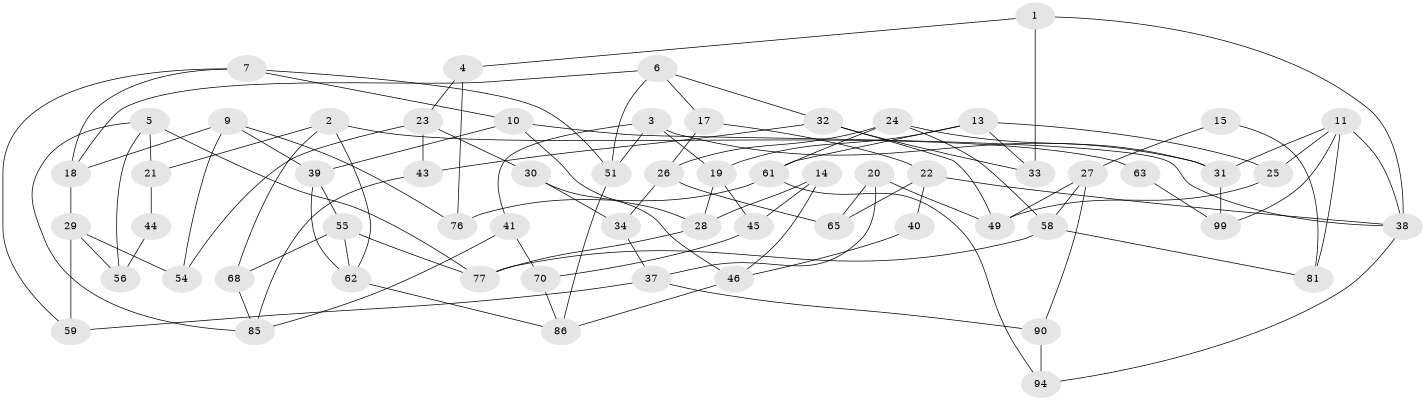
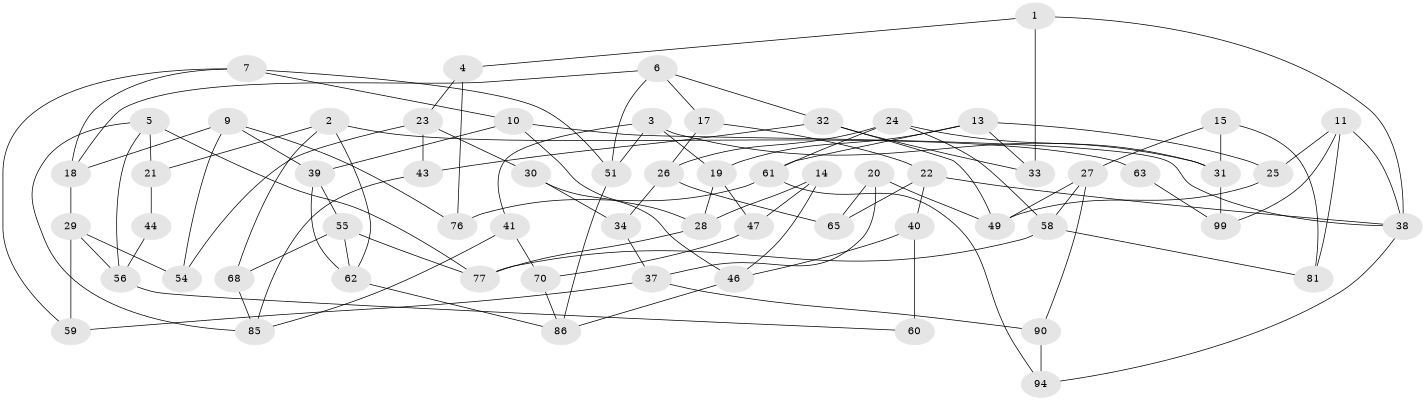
(1278, 148) -> (1221, 148)
(754, 226) -> (754, 226)
none -> (915, 332)
